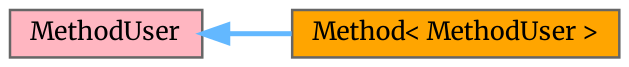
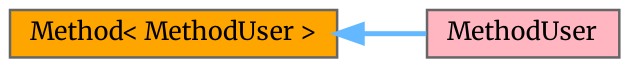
(260, 34) -> (394, 34)
